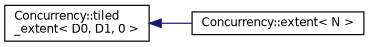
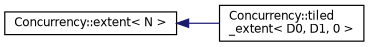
(177, 23) -> (204, 23)
